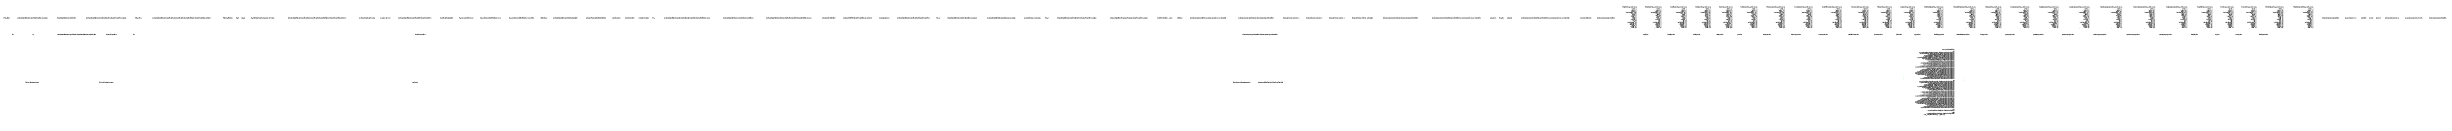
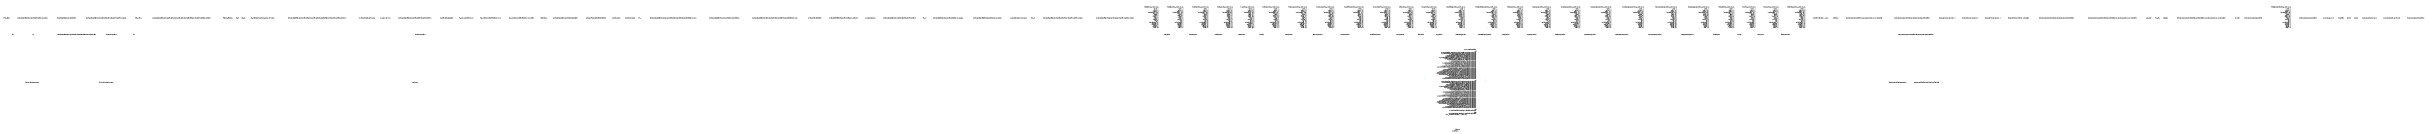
(629, 18) -> none
(1585, 18) -> (2237, 18)
none -> (1455, 131)
